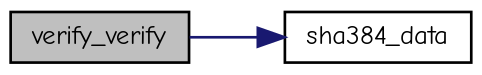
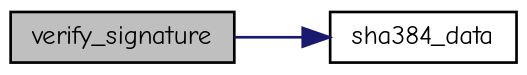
(100, 37) -> (122, 37)
